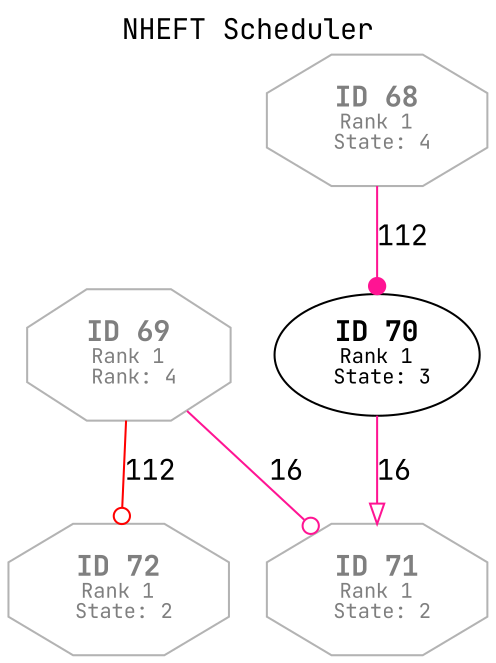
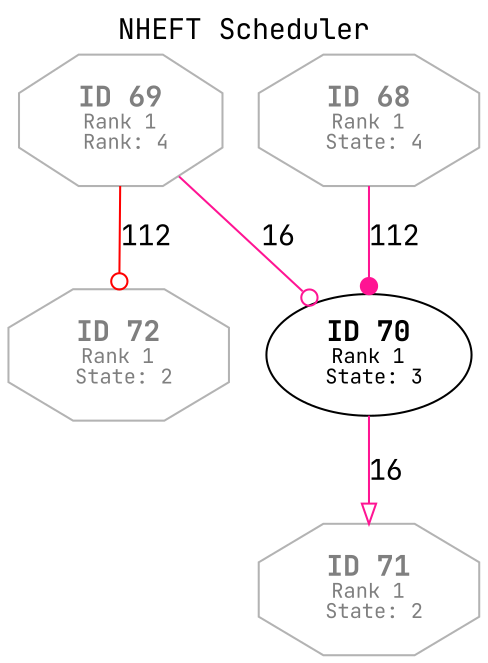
(246, 465) -> (241, 234)
